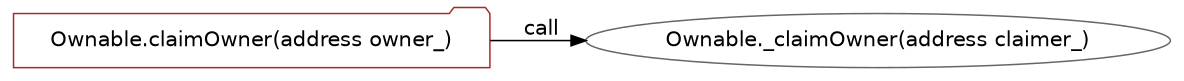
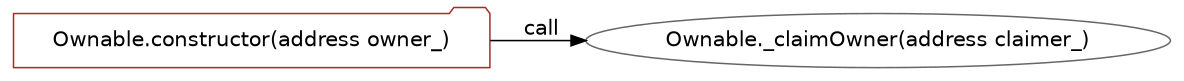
(252, 41) -> (252, 41)
